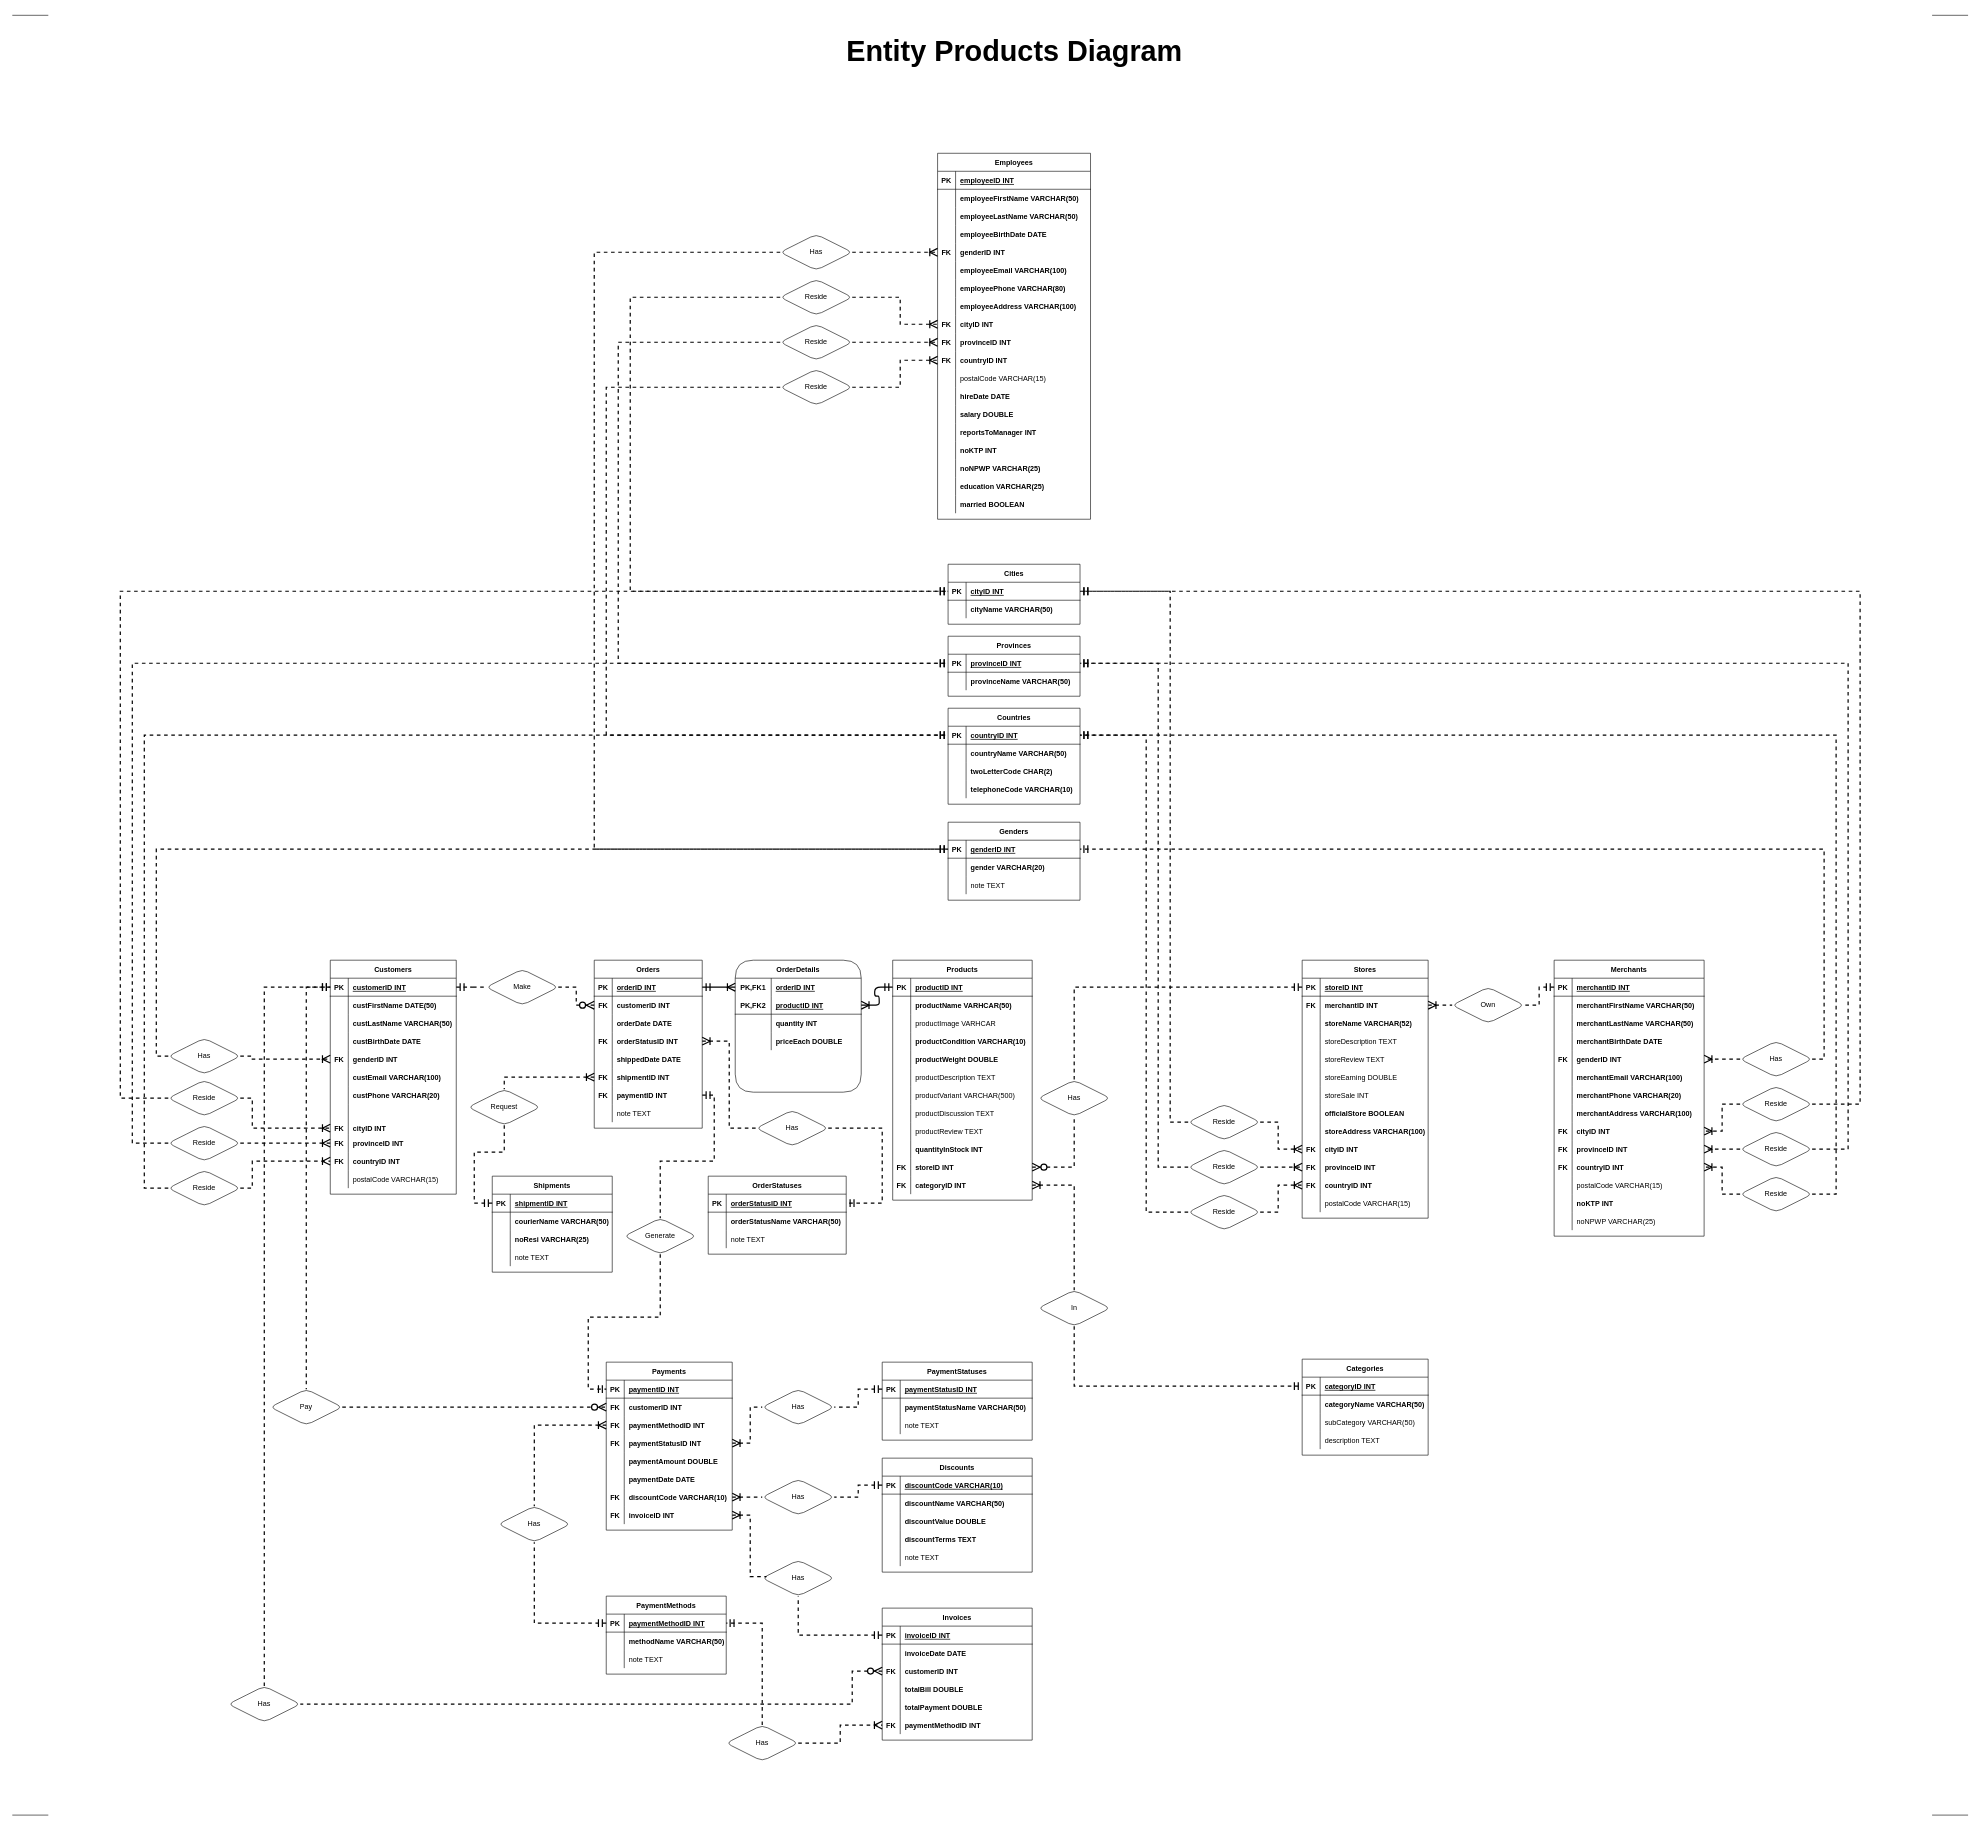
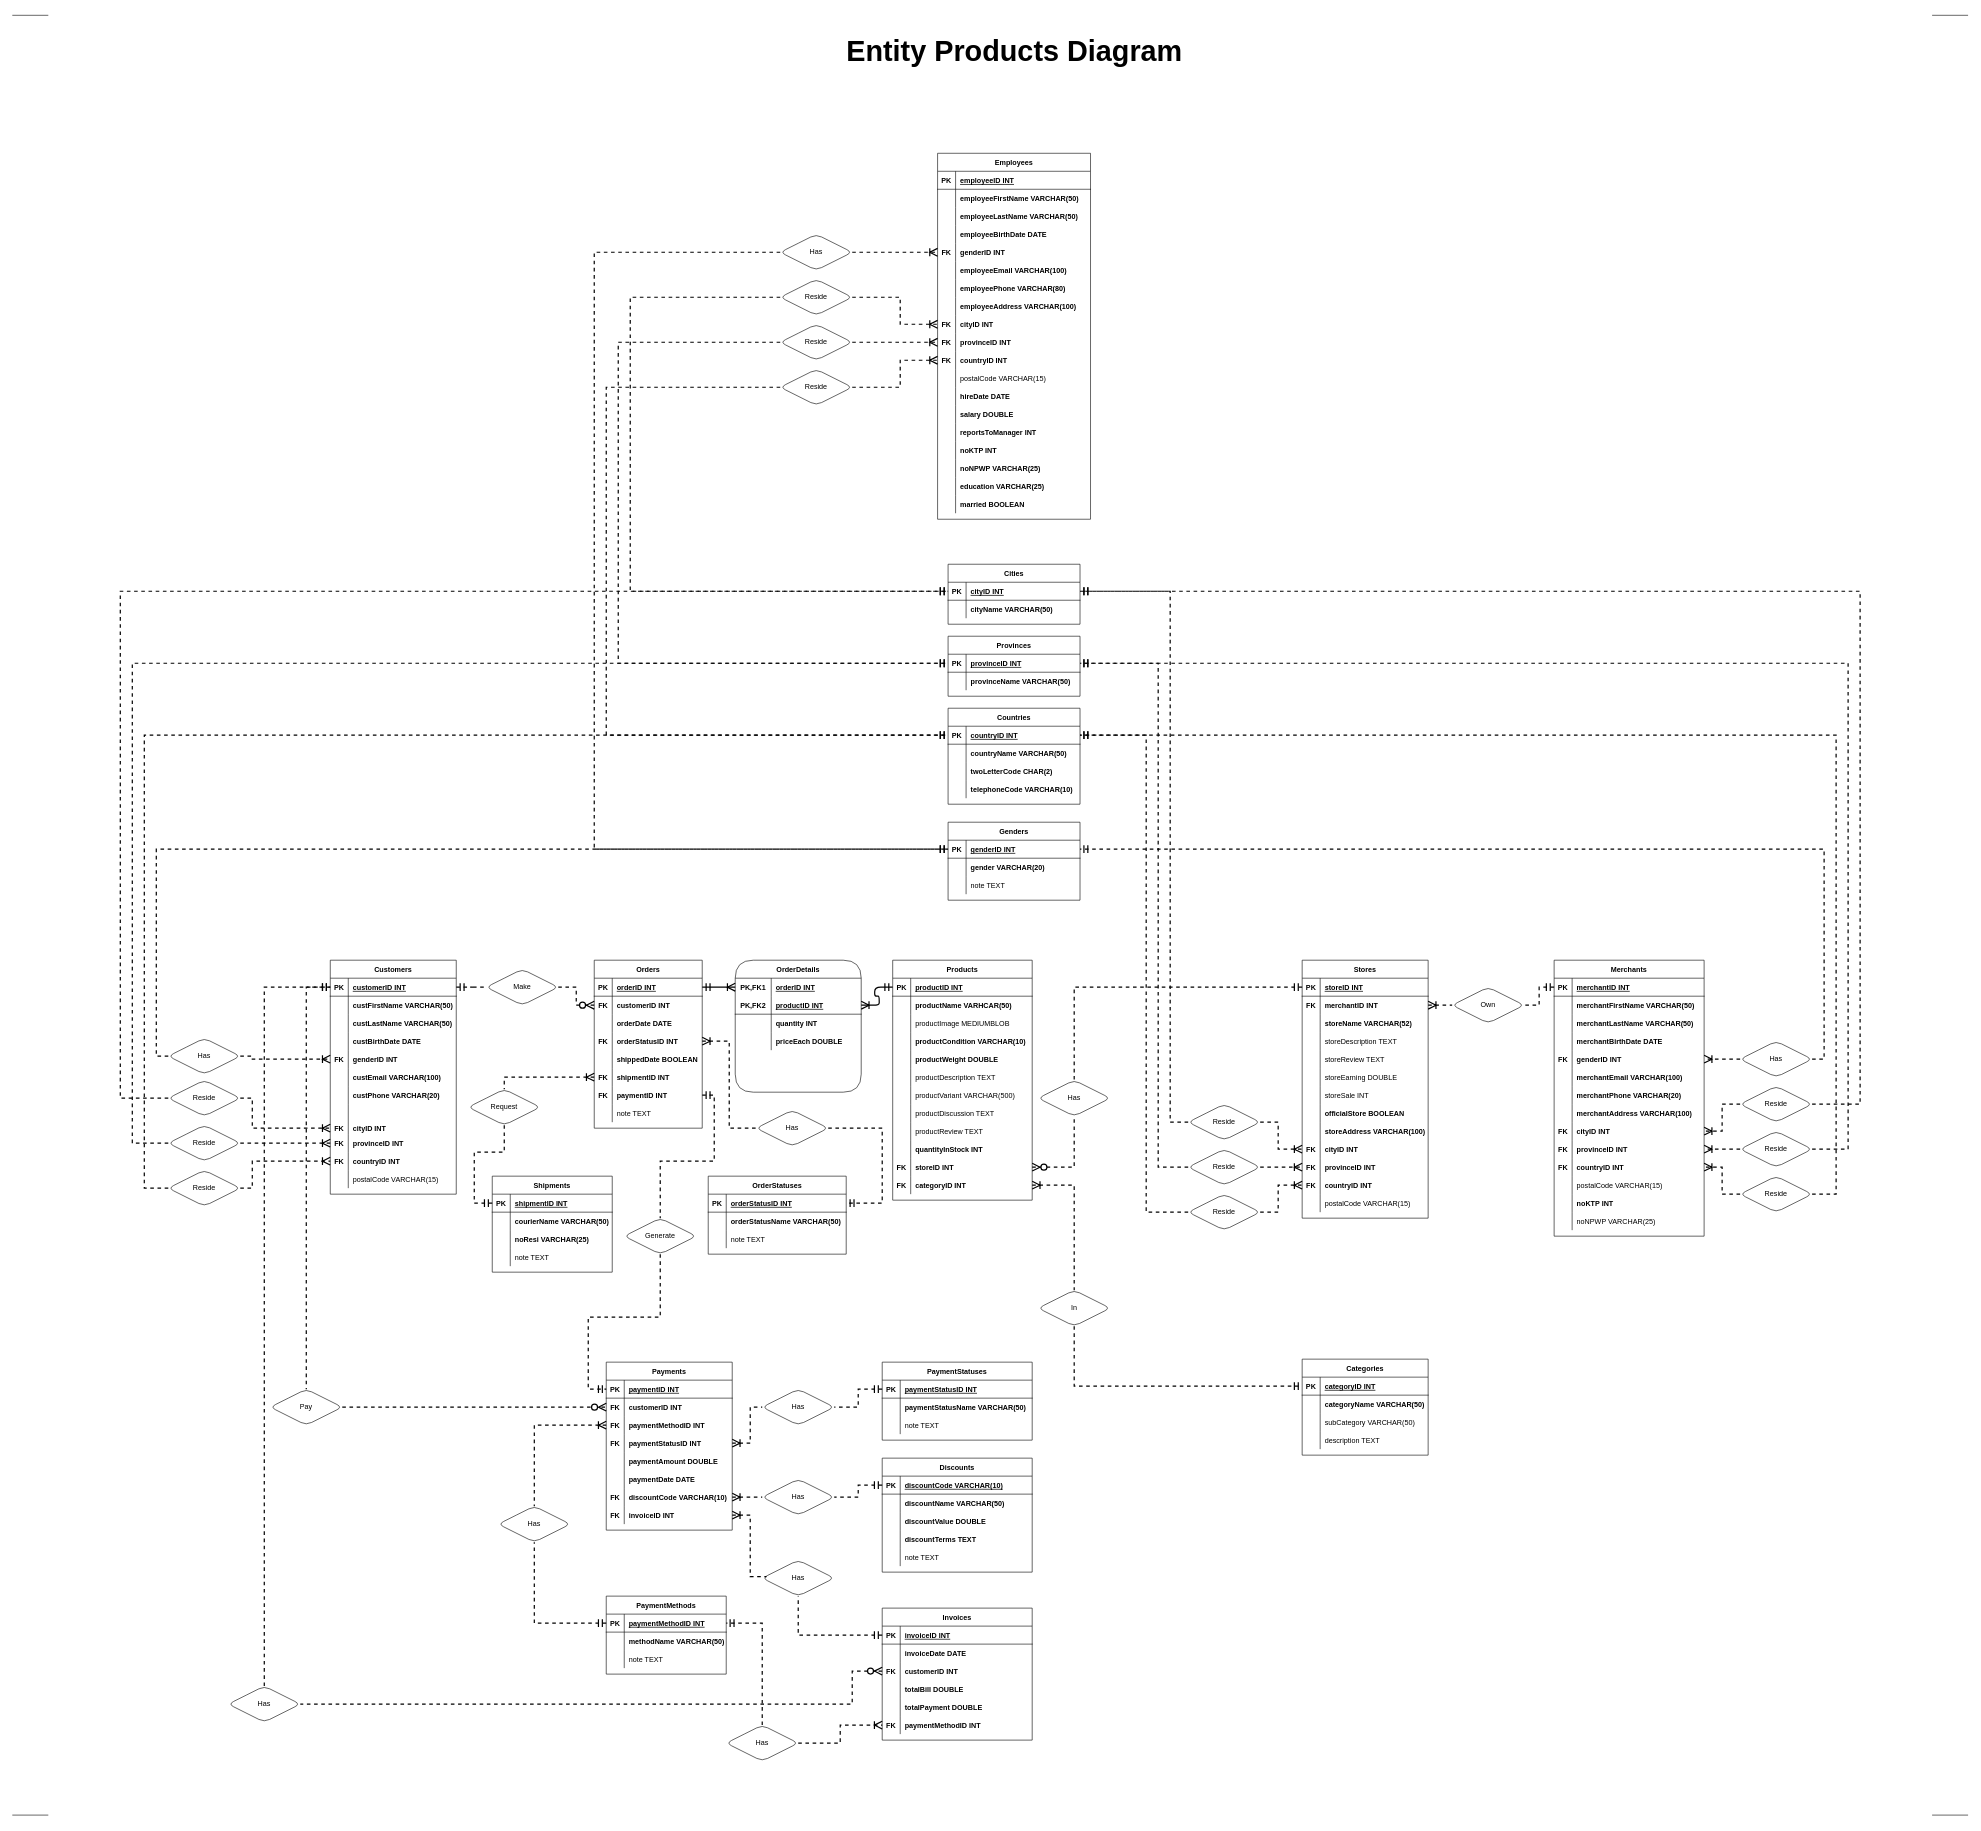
(395, 1006) -> (401, 1006)
(955, 1024) -> (961, 1024)
(647, 1060) -> (653, 1060)
